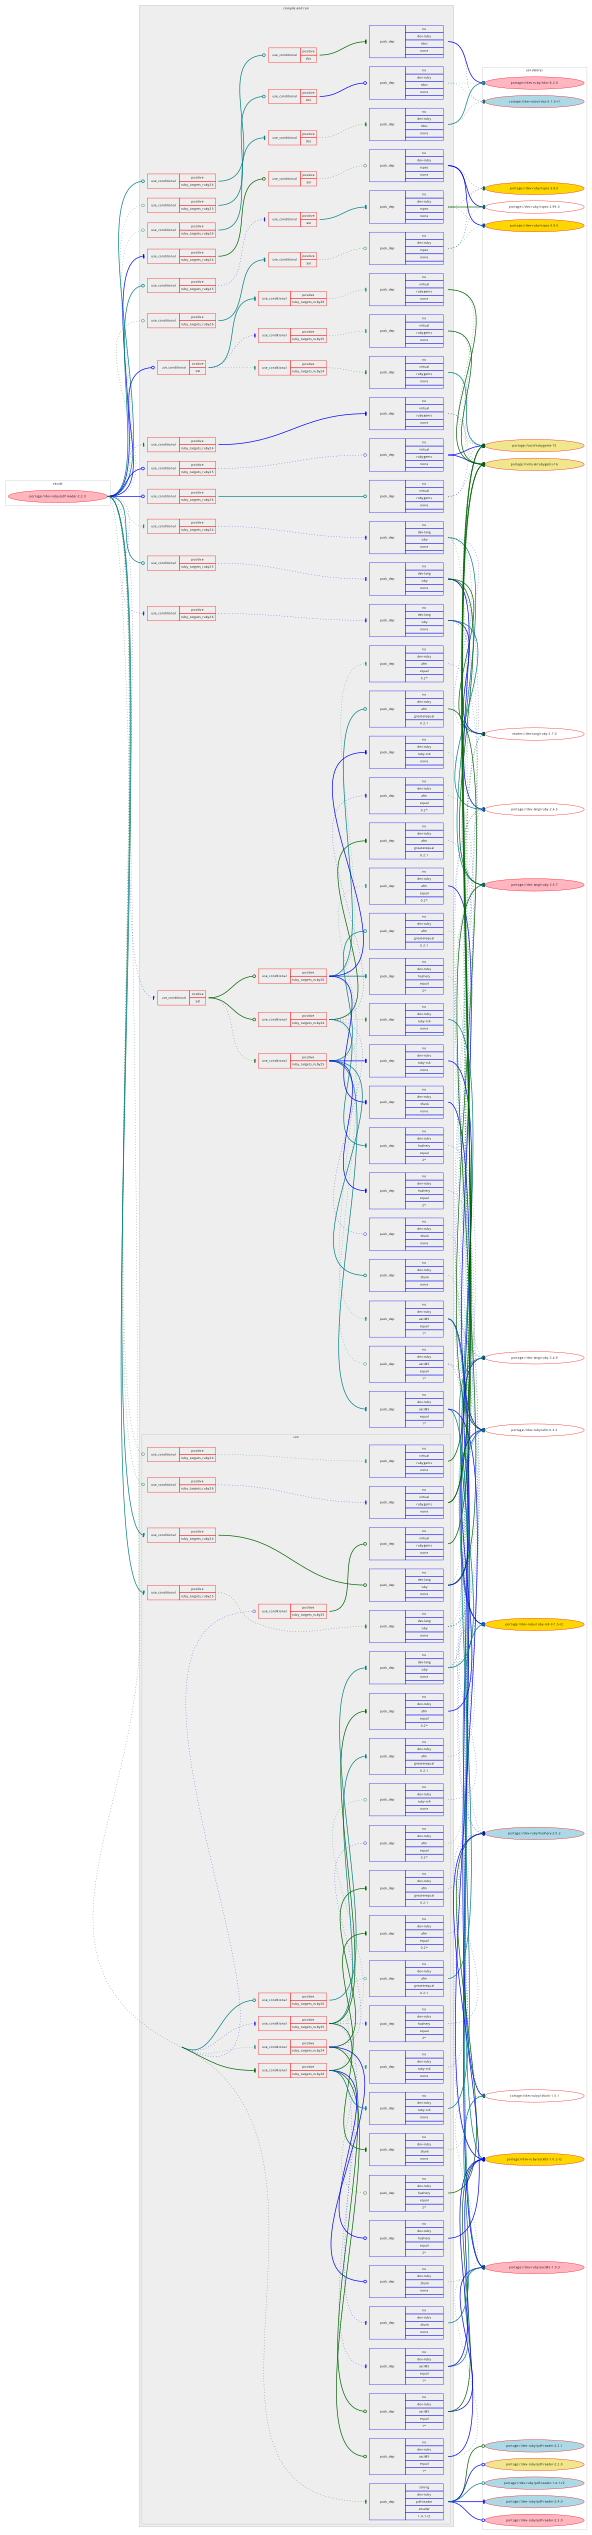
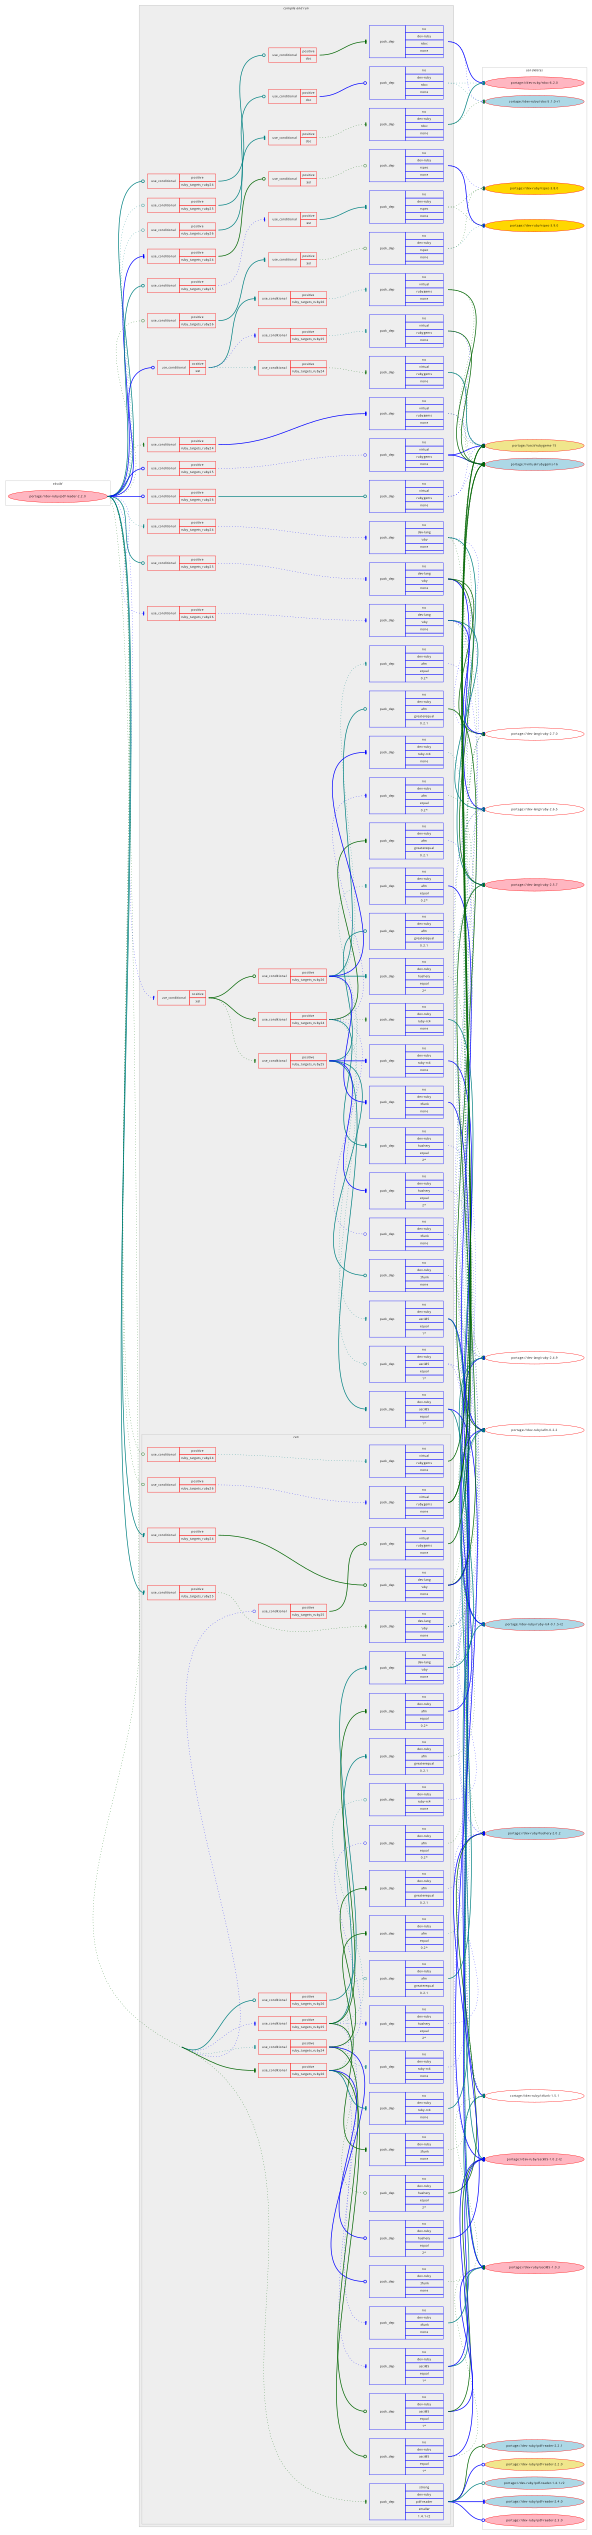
(535, 207) -> none
(535, 464) -> (535, 464)
(535, 734) -> (535, 734)
(535, 1624) -> (535, 1624)
(535, 2159) -> (535, 2159)
